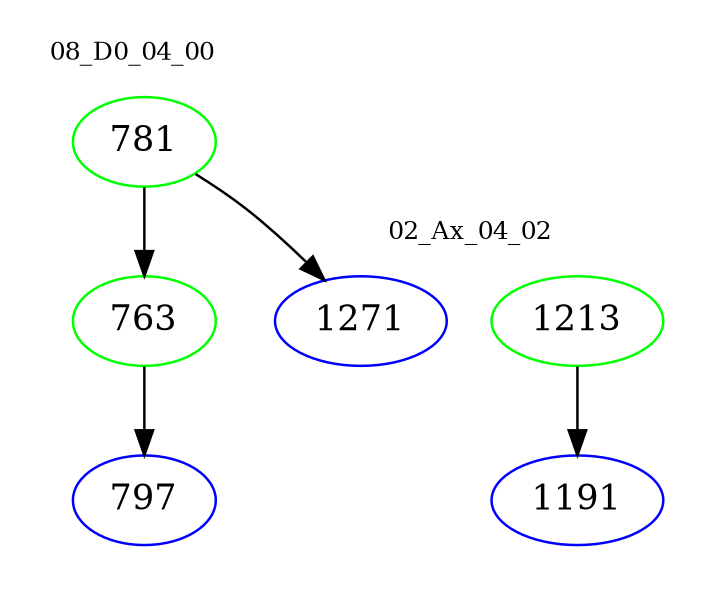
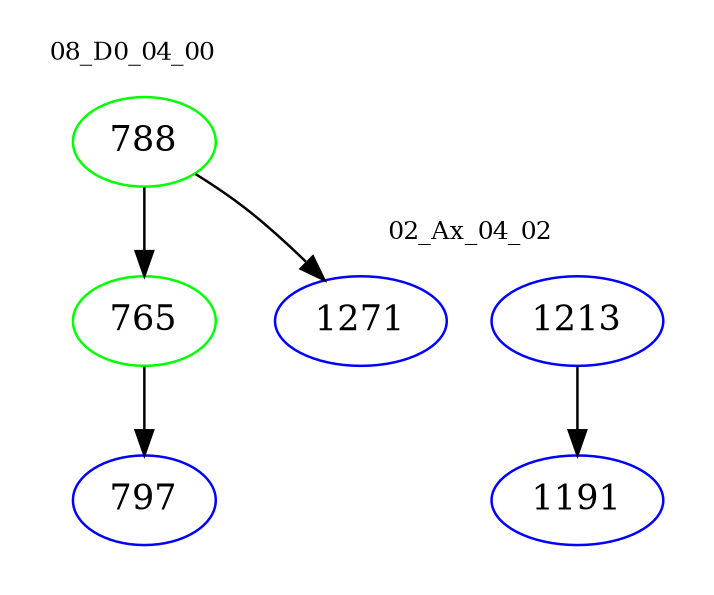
(144, 142) -> (144, 142)
(144, 321) -> (144, 321)
(577, 321) -> (577, 321)
